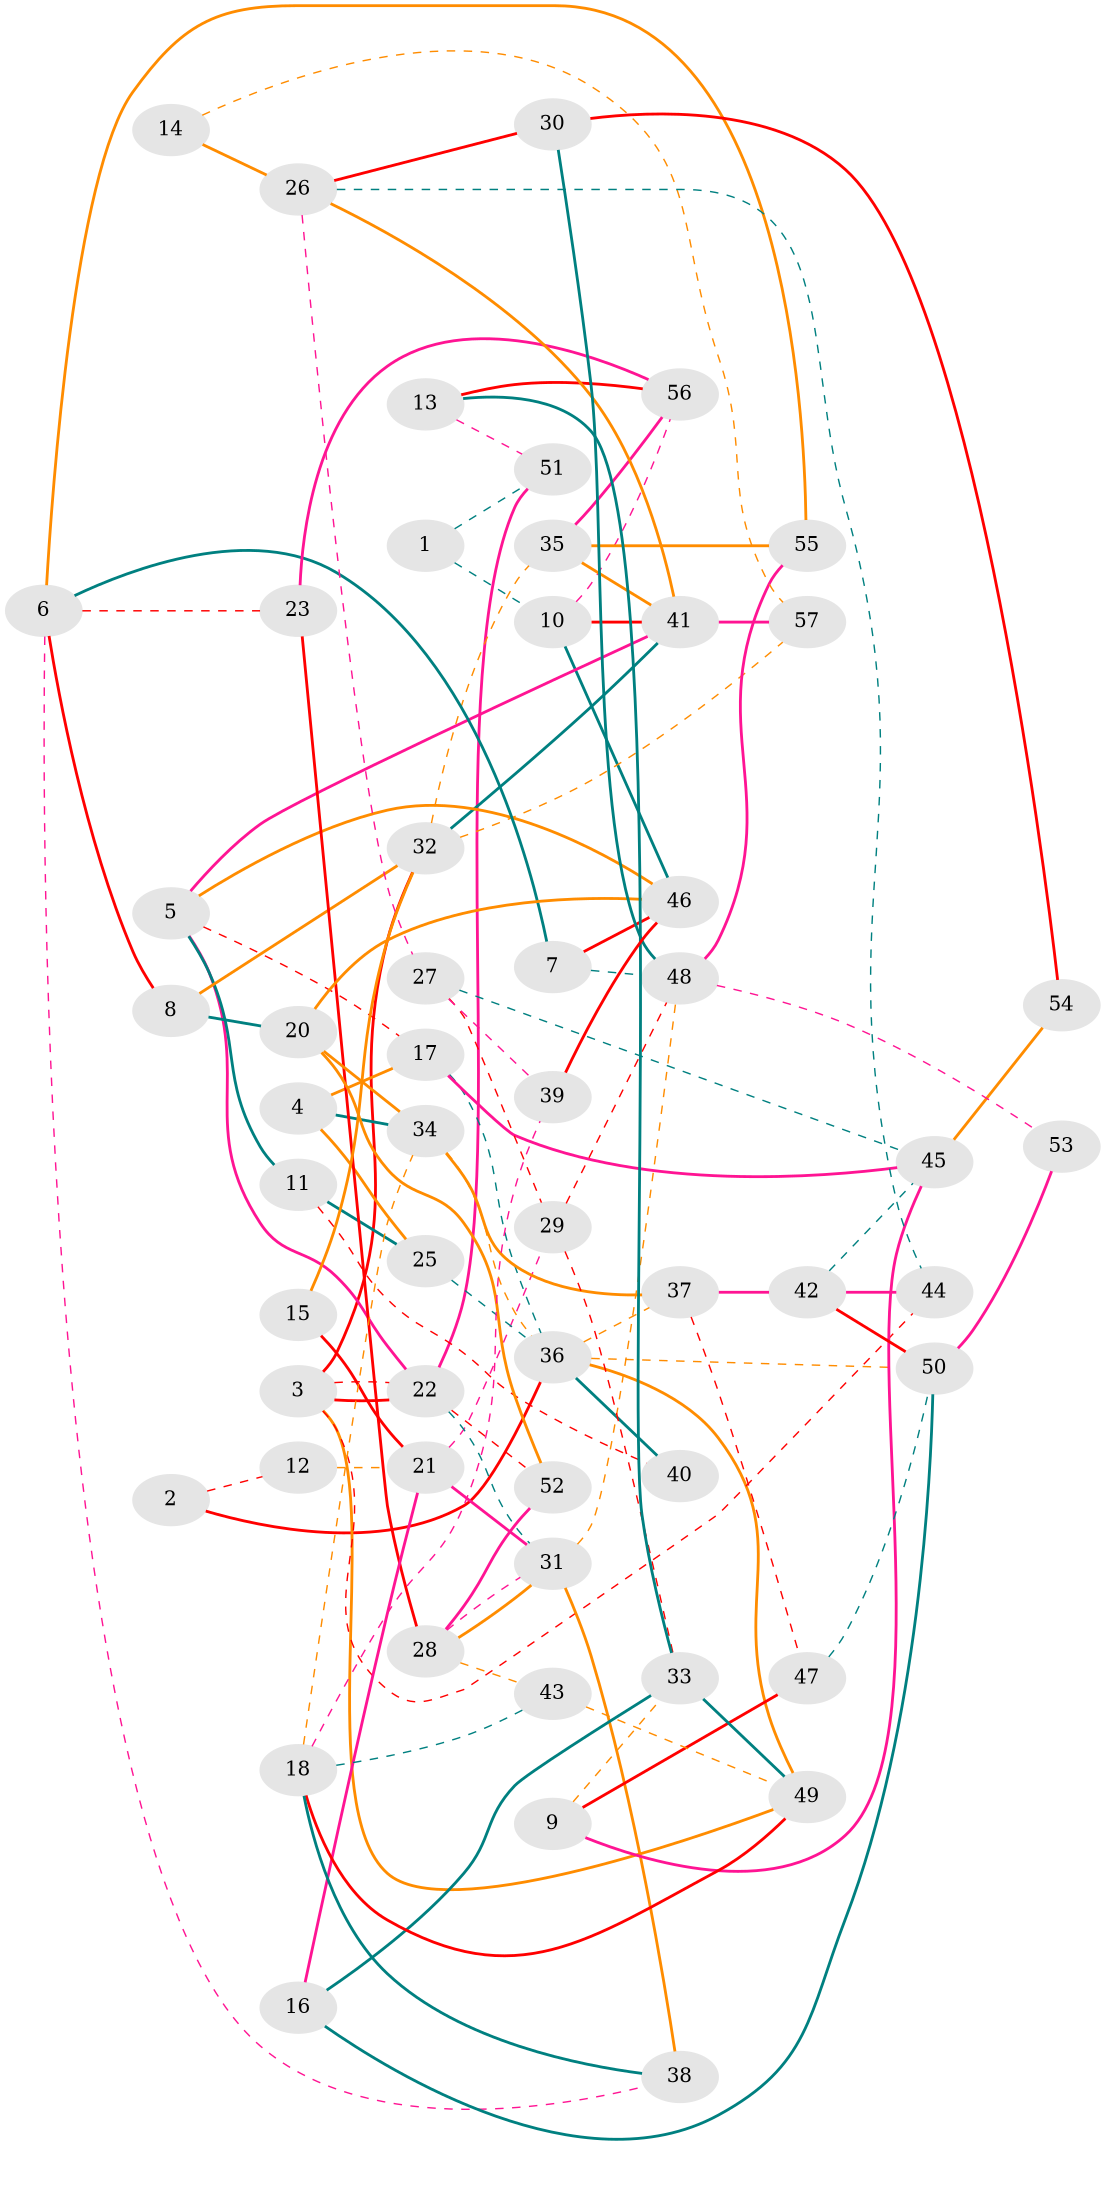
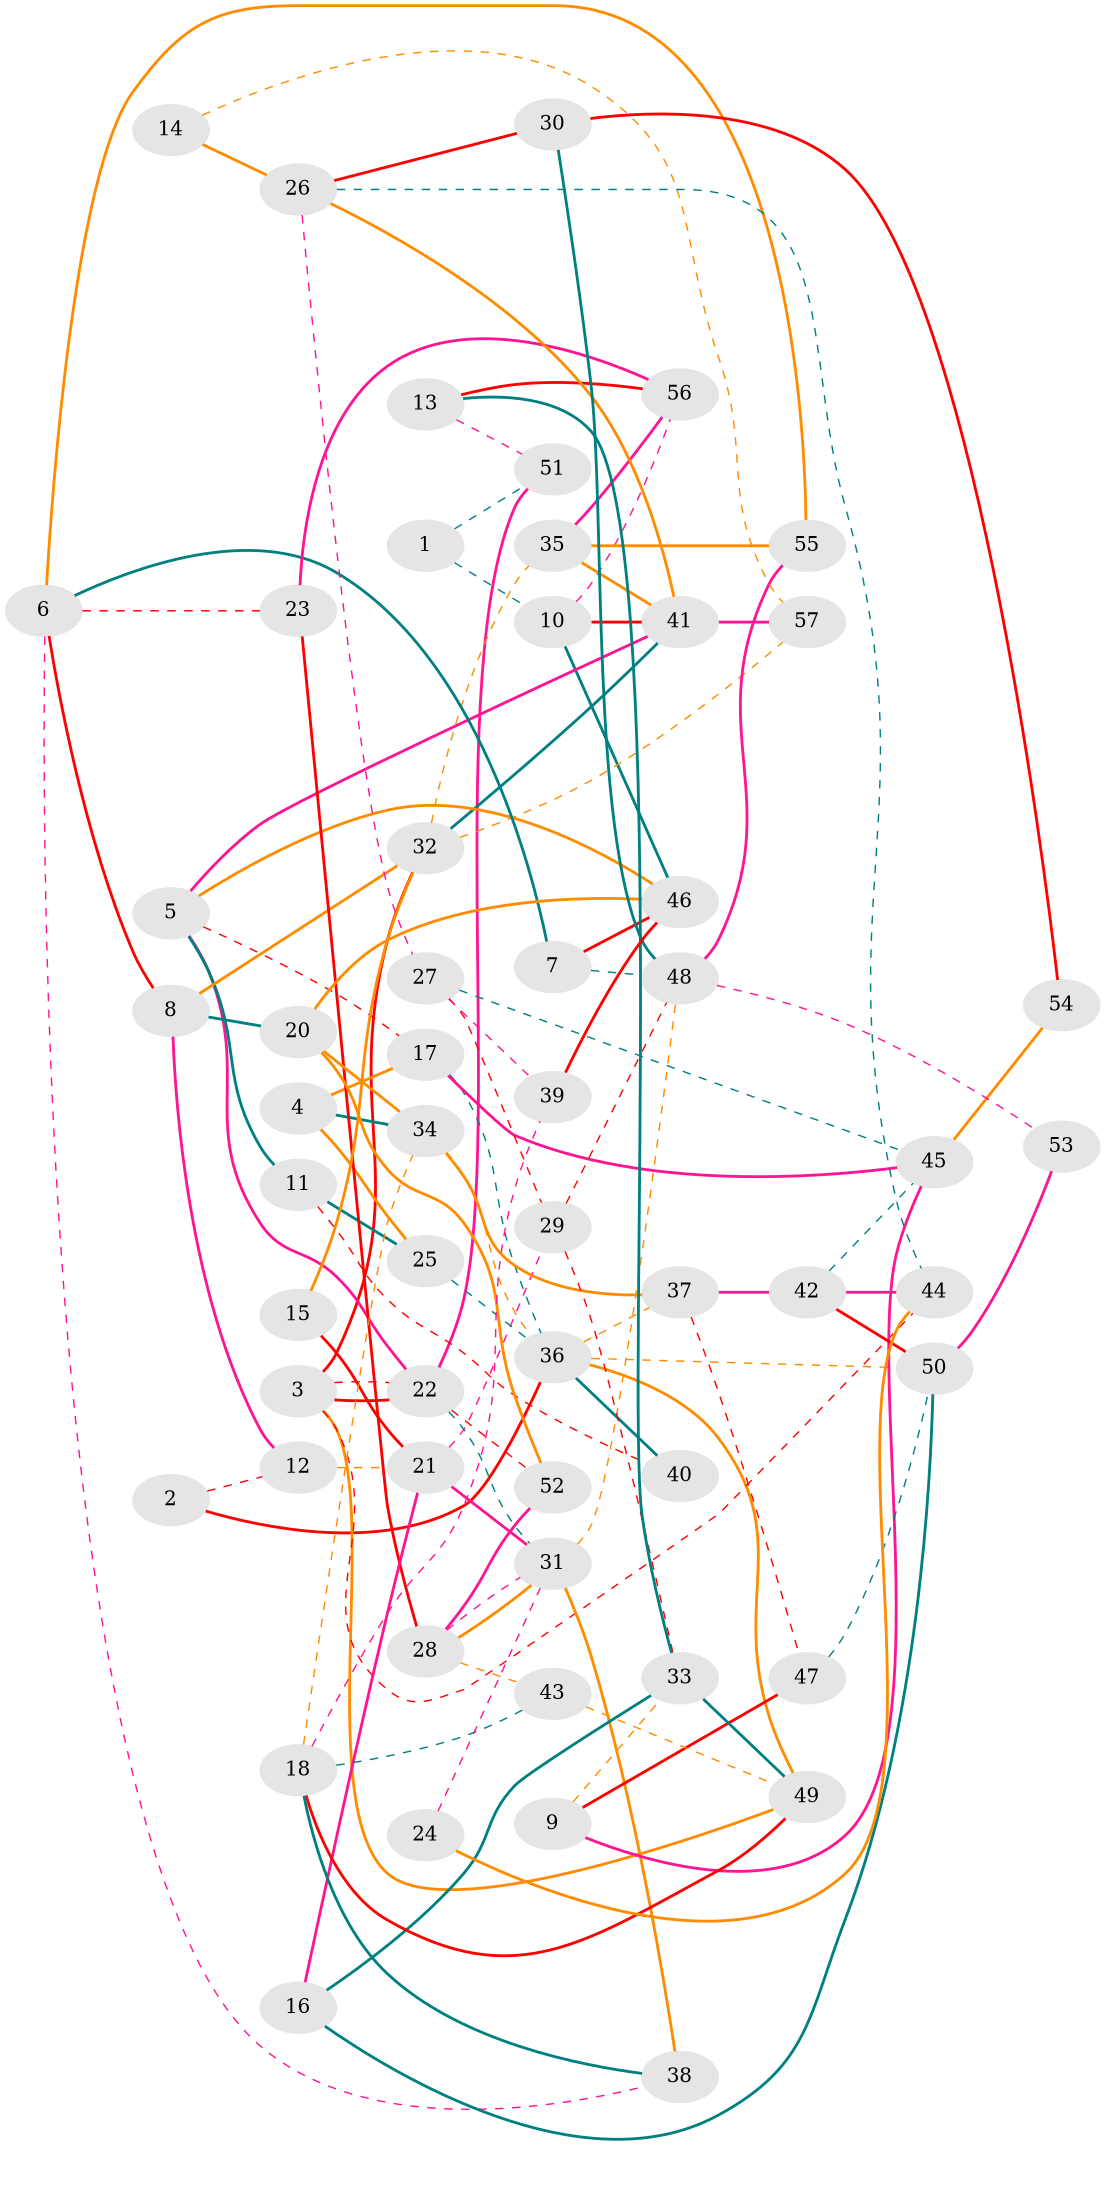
none -> (199, 1249)
none -> (426, 1835)
